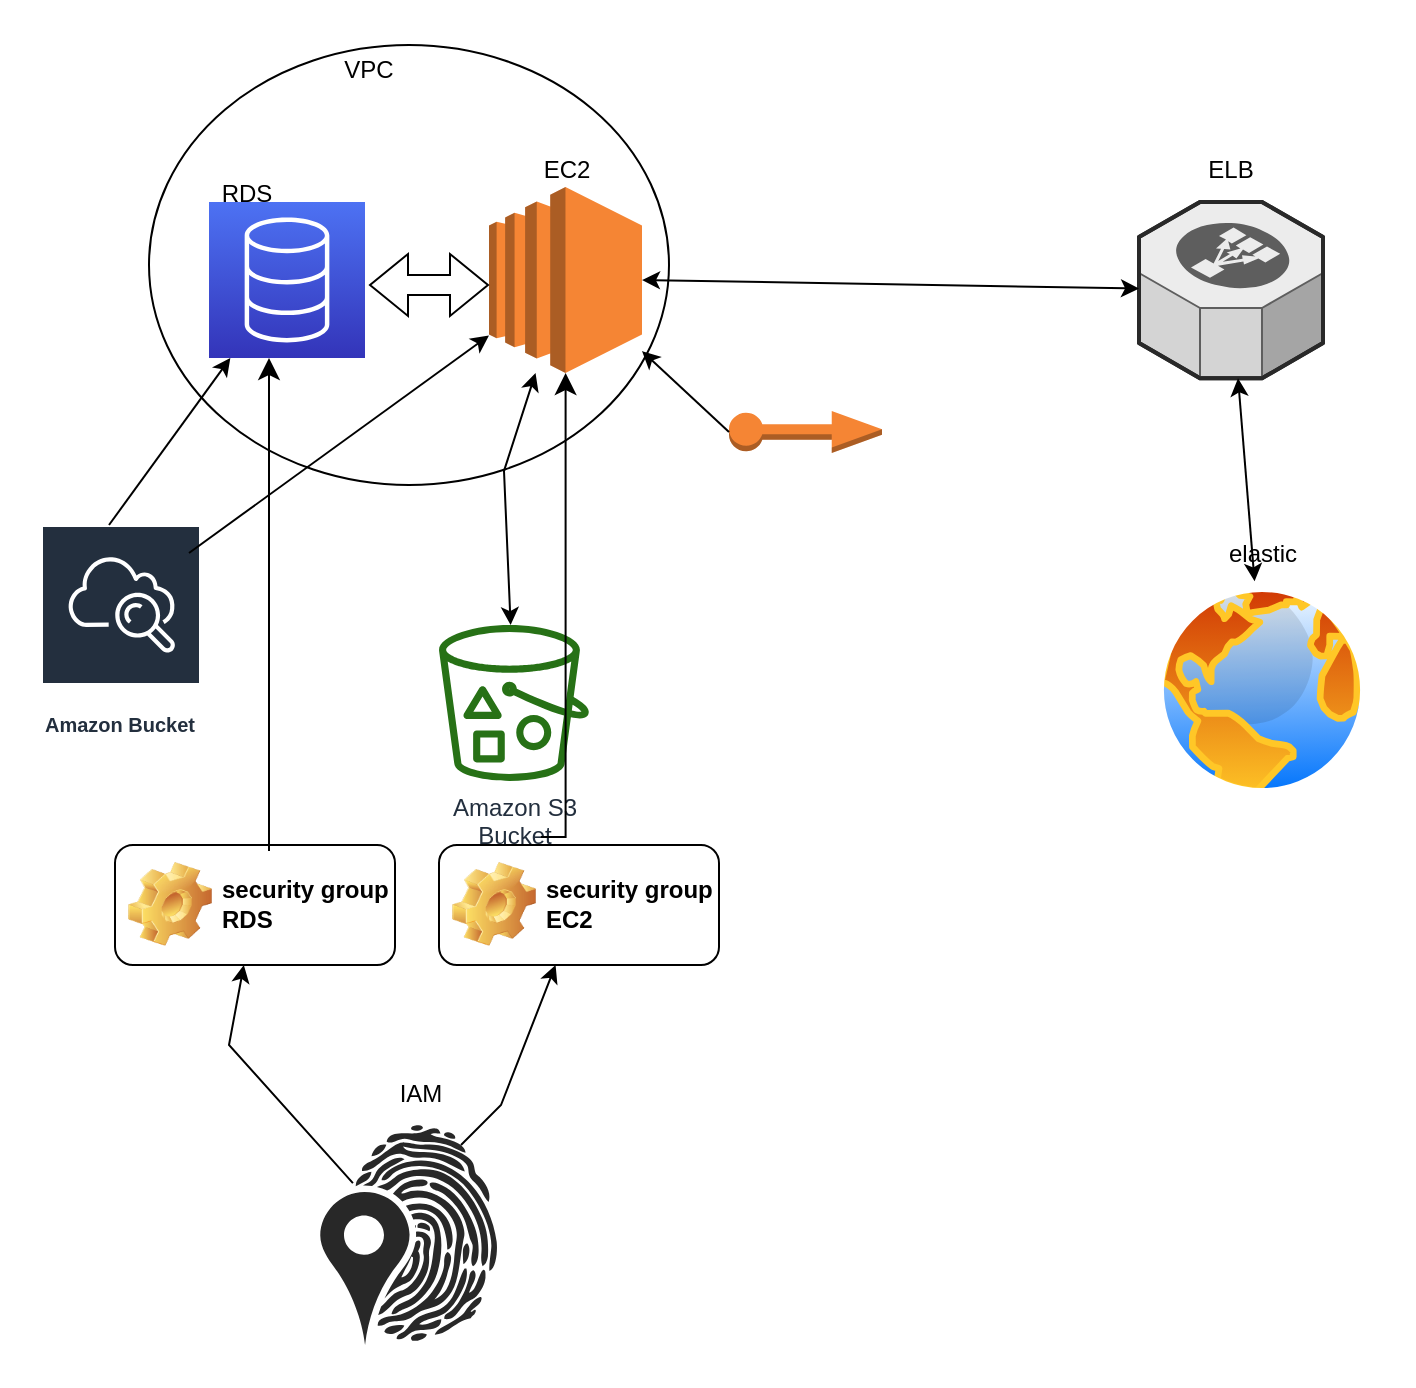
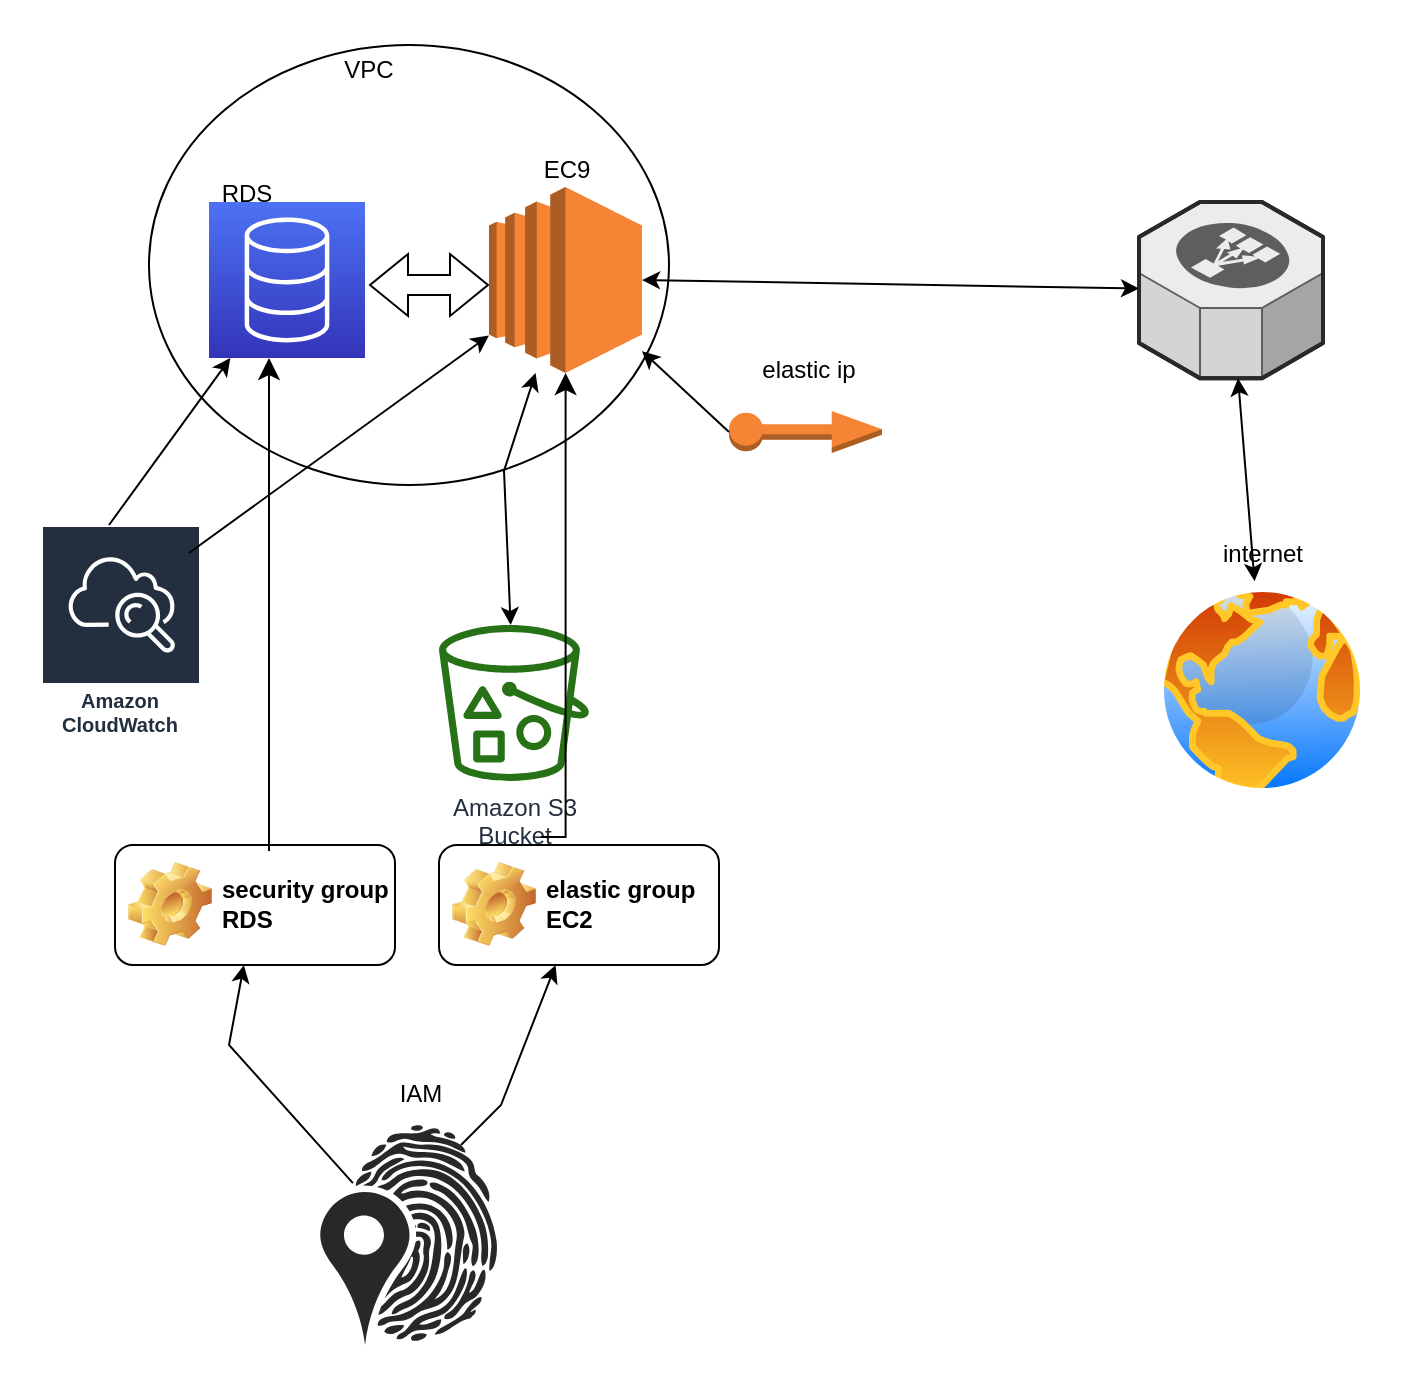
(568, 171) -> (568, 171)
(1231, 171) -> none
none -> (809, 371)
(1264, 555) -> (1264, 555)
(121, 725) -> (121, 713)
(633, 905) -> (633, 905)
